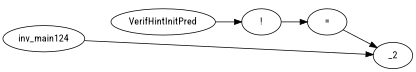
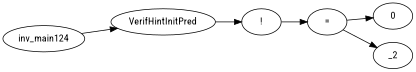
none -> (393, 16)
(225, 47) -> (96, 31)
